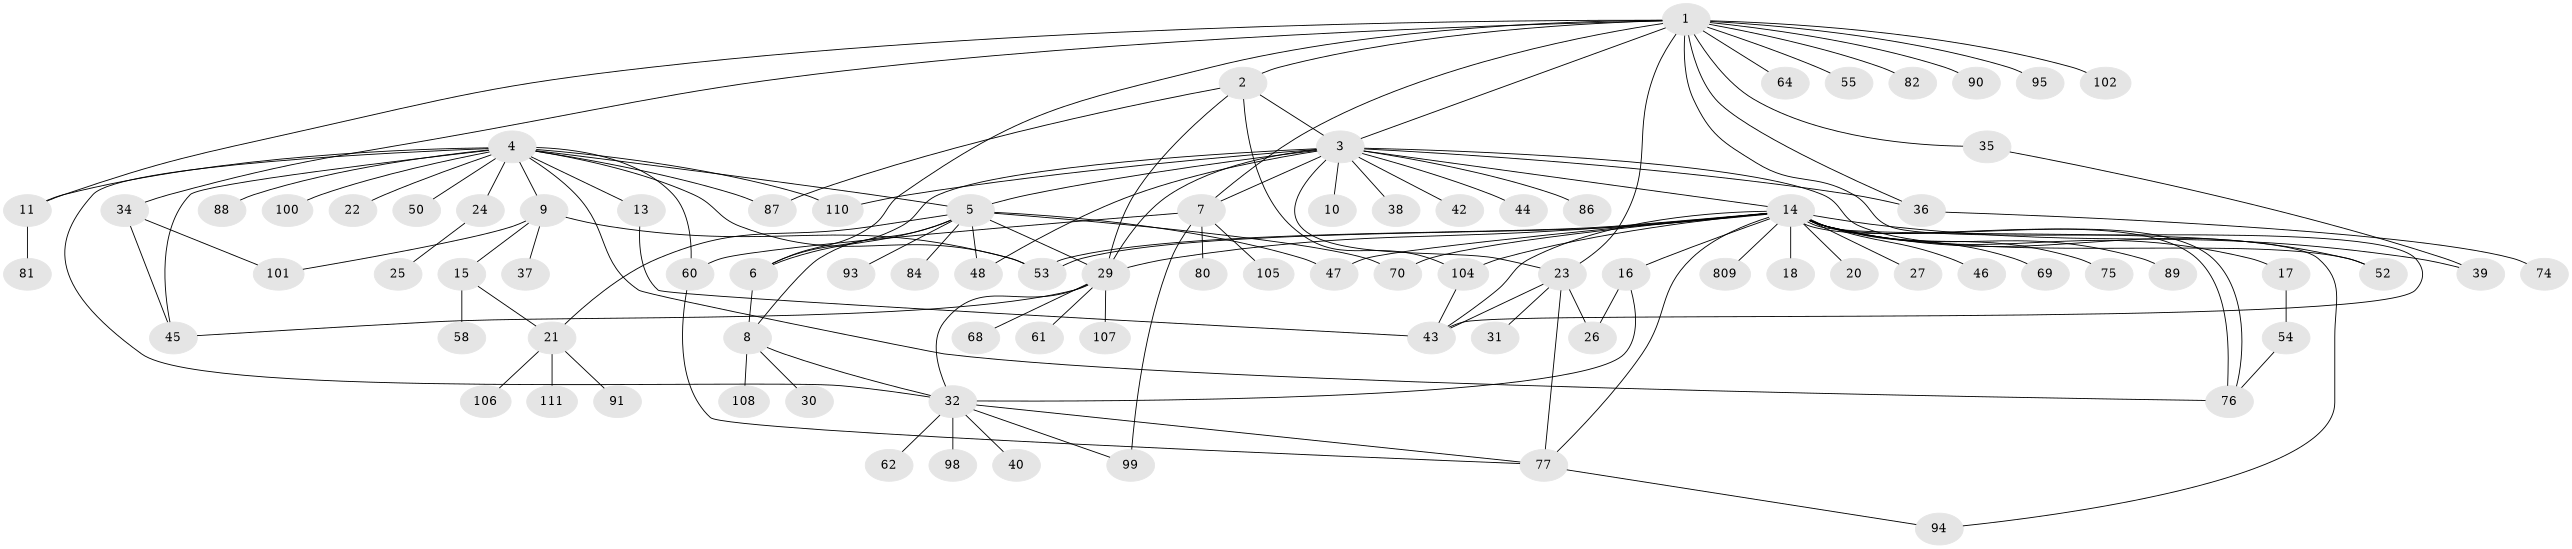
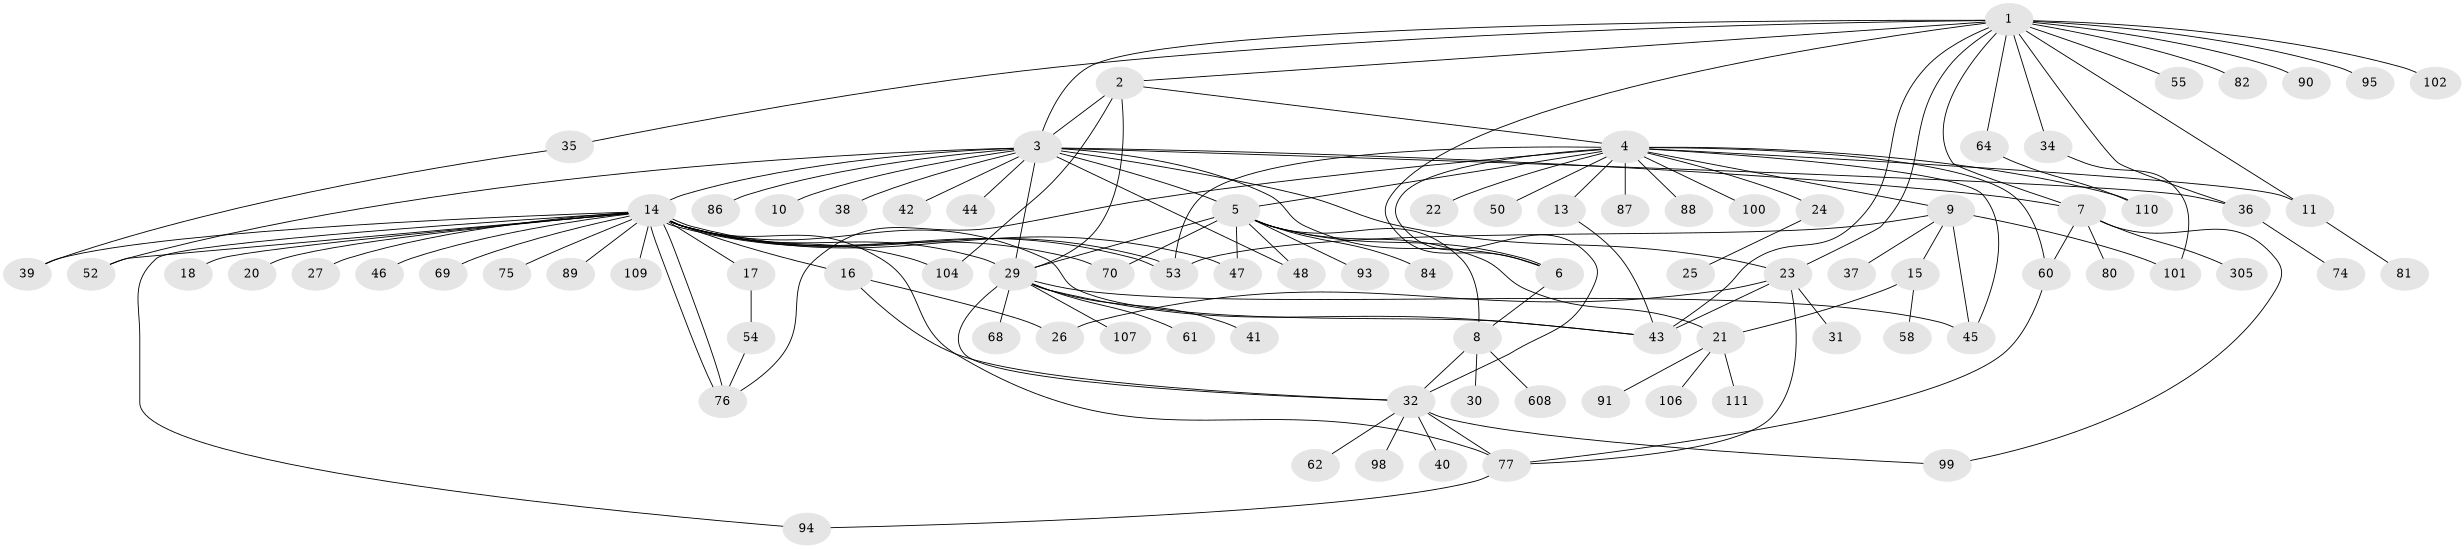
(1014, 133) -> (1373, 115)
(1088, 171) -> (2065, 179)
(149, 274) -> (1961, 274)
(1269, 274) -> (2242, 274)
(1725, 274) -> (636, 274)
(1447, 306) -> (1332, 317)
none -> (1255, 338)
(744, 402) -> (1540, 402)
